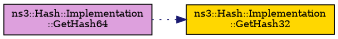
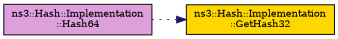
(78, 20) -> (78, 20)
